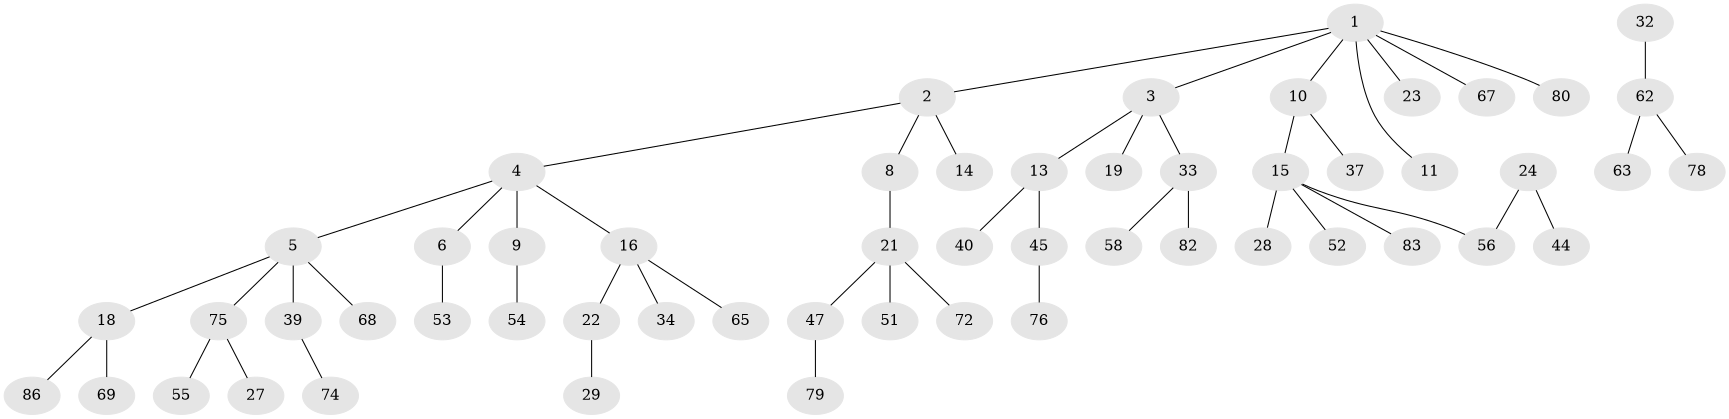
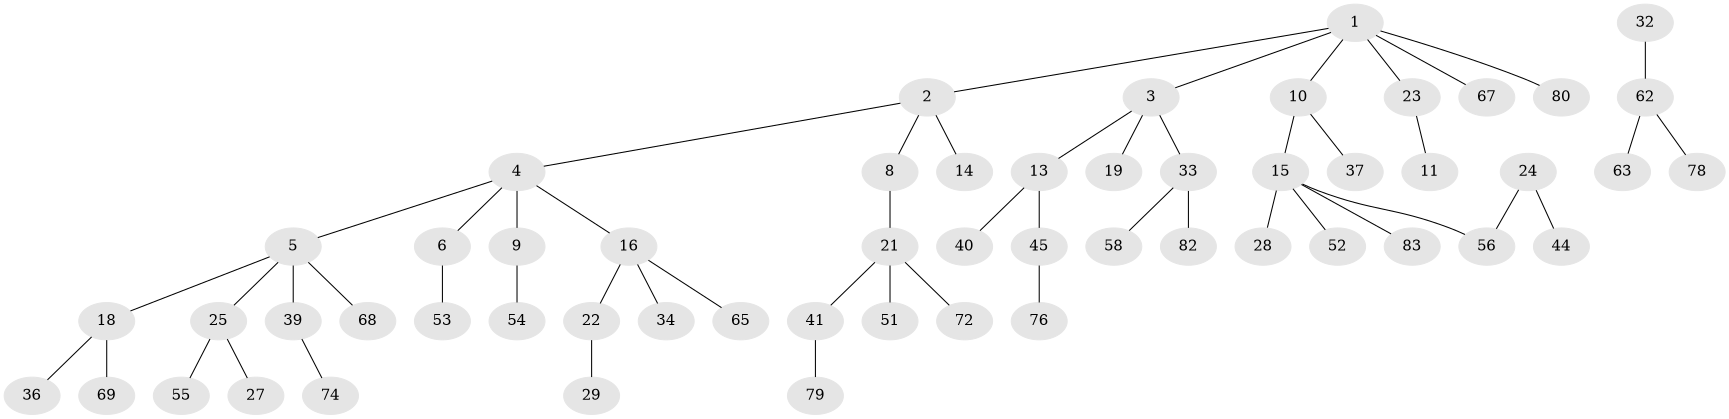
(1370, 106) -> (1421, 135)
(219, 321) -> (219, 321)
(815, 321) -> (815, 321)
(32, 396) -> (32, 396)
